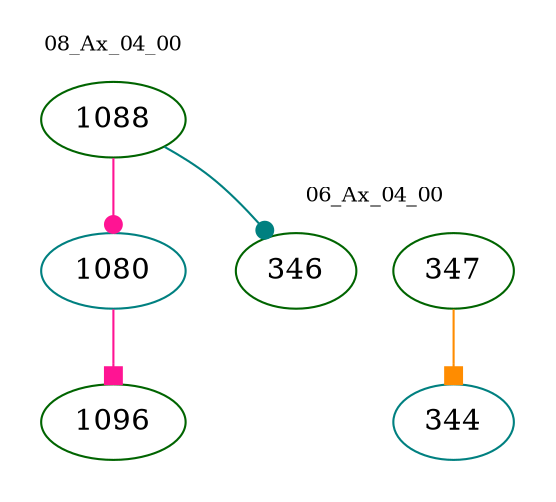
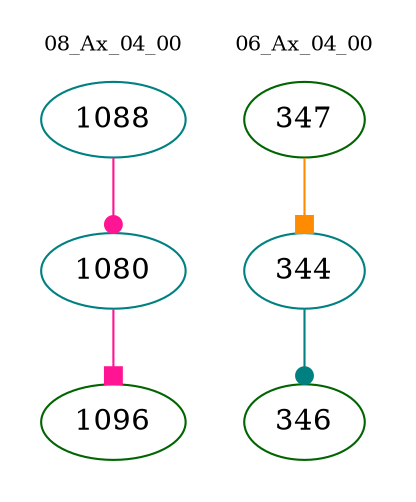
(113, 120) -> (113, 120)
(231, 195) -> (304, 338)
